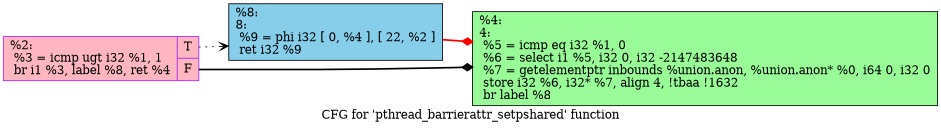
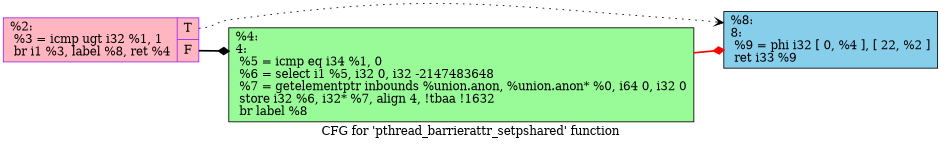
(453, 40) -> (704, 52)
(553, 46) -> (309, 62)
(269, 50) -> (764, 58)
